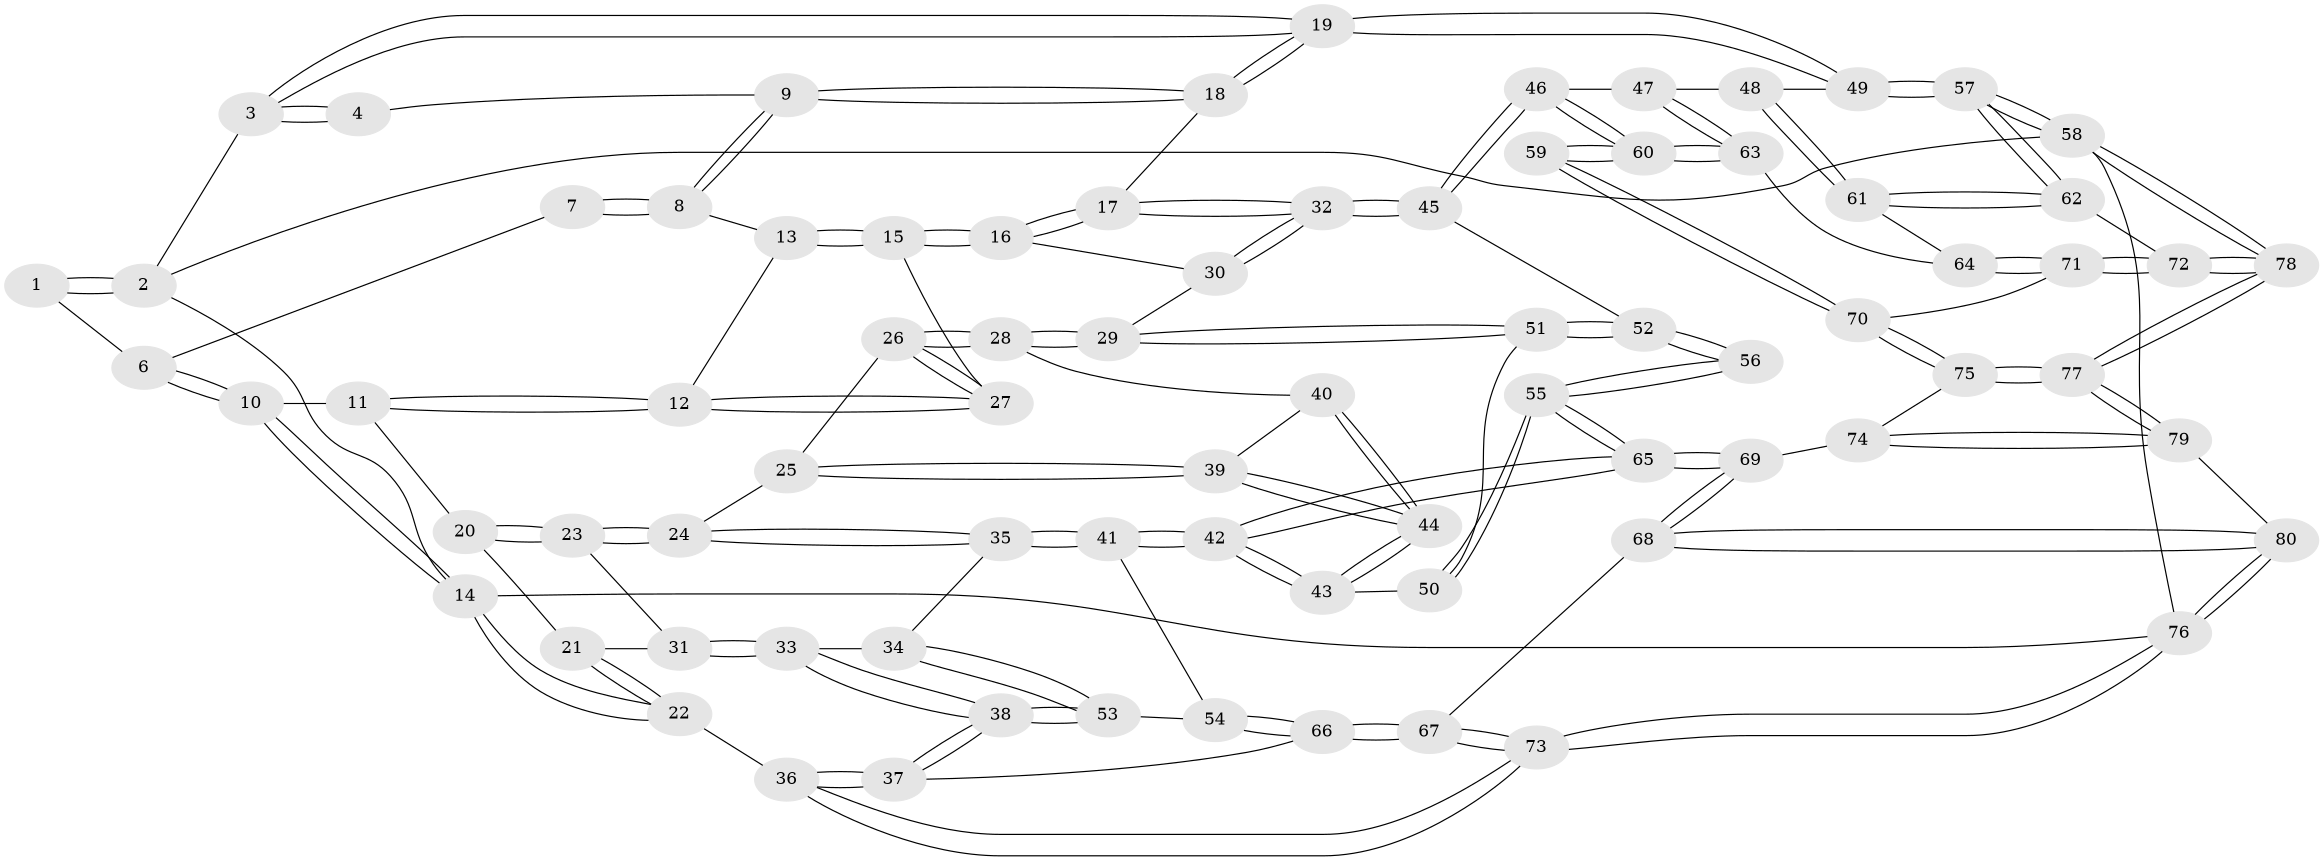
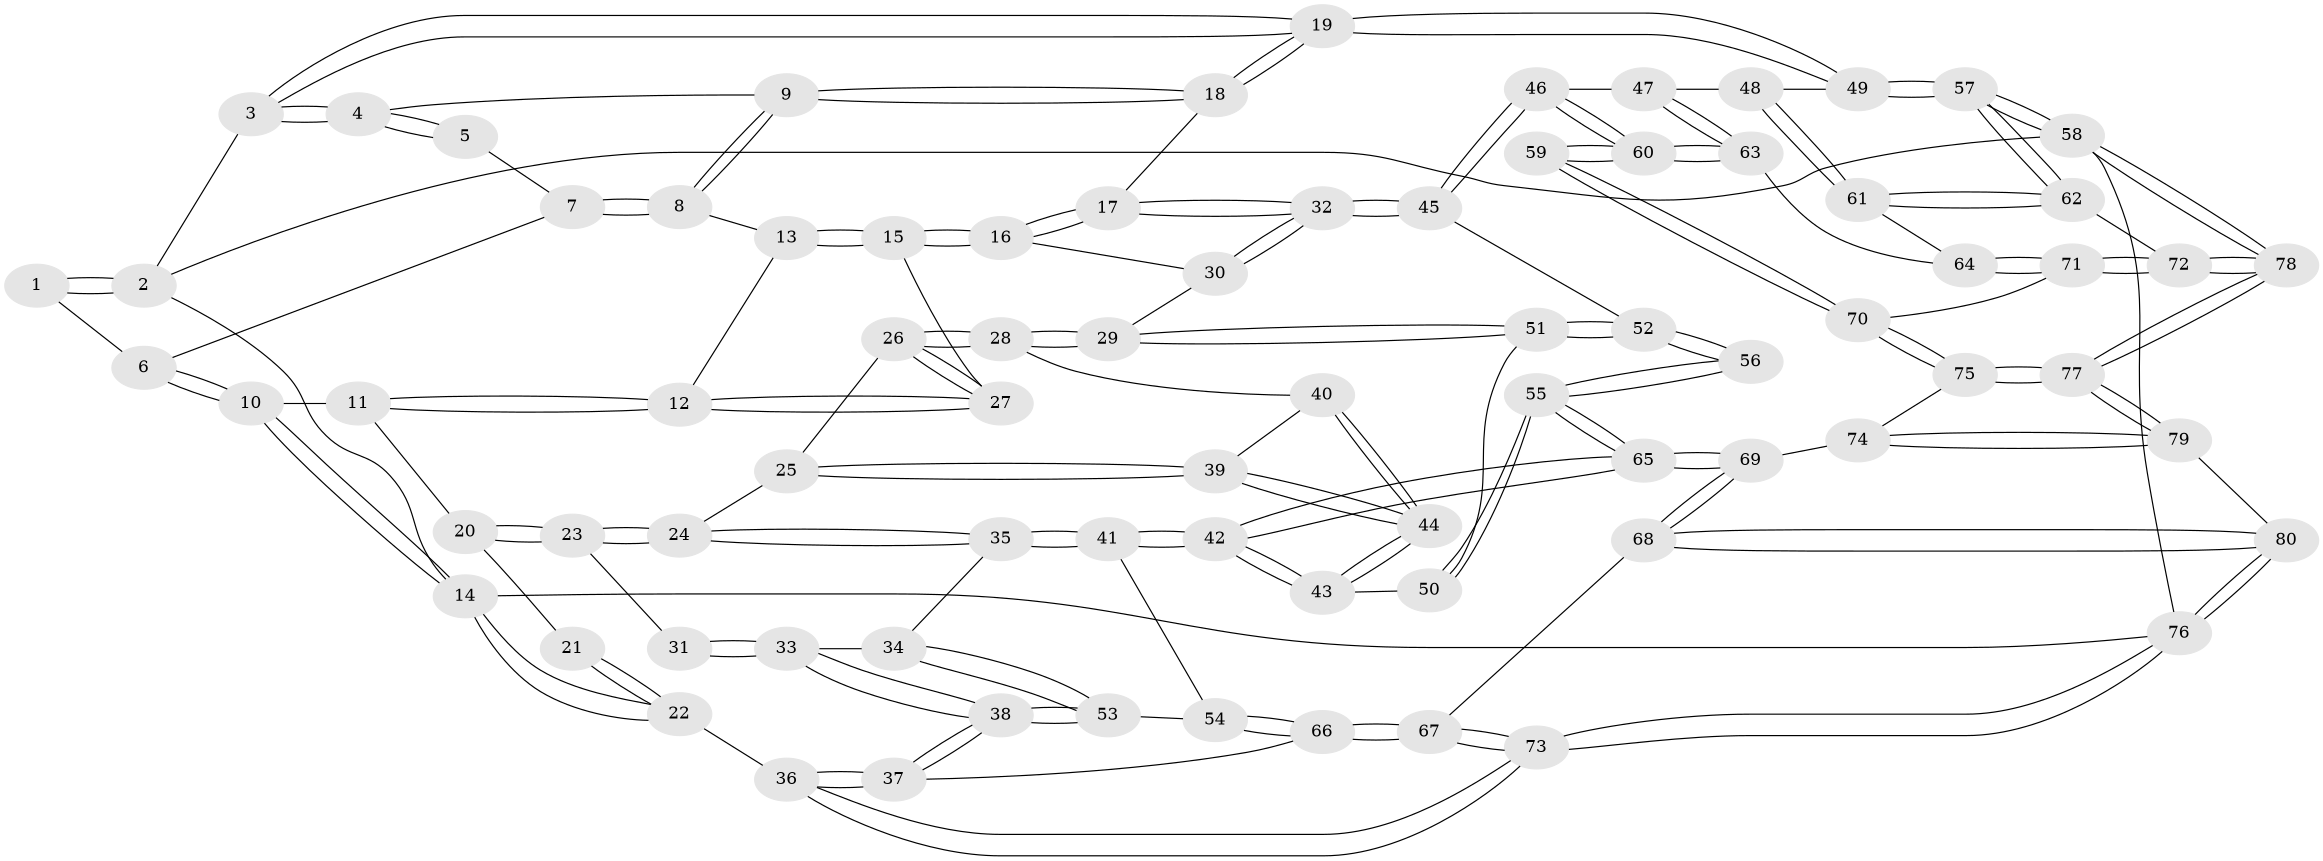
none -> (465, 137)
(626, 649) -> none
